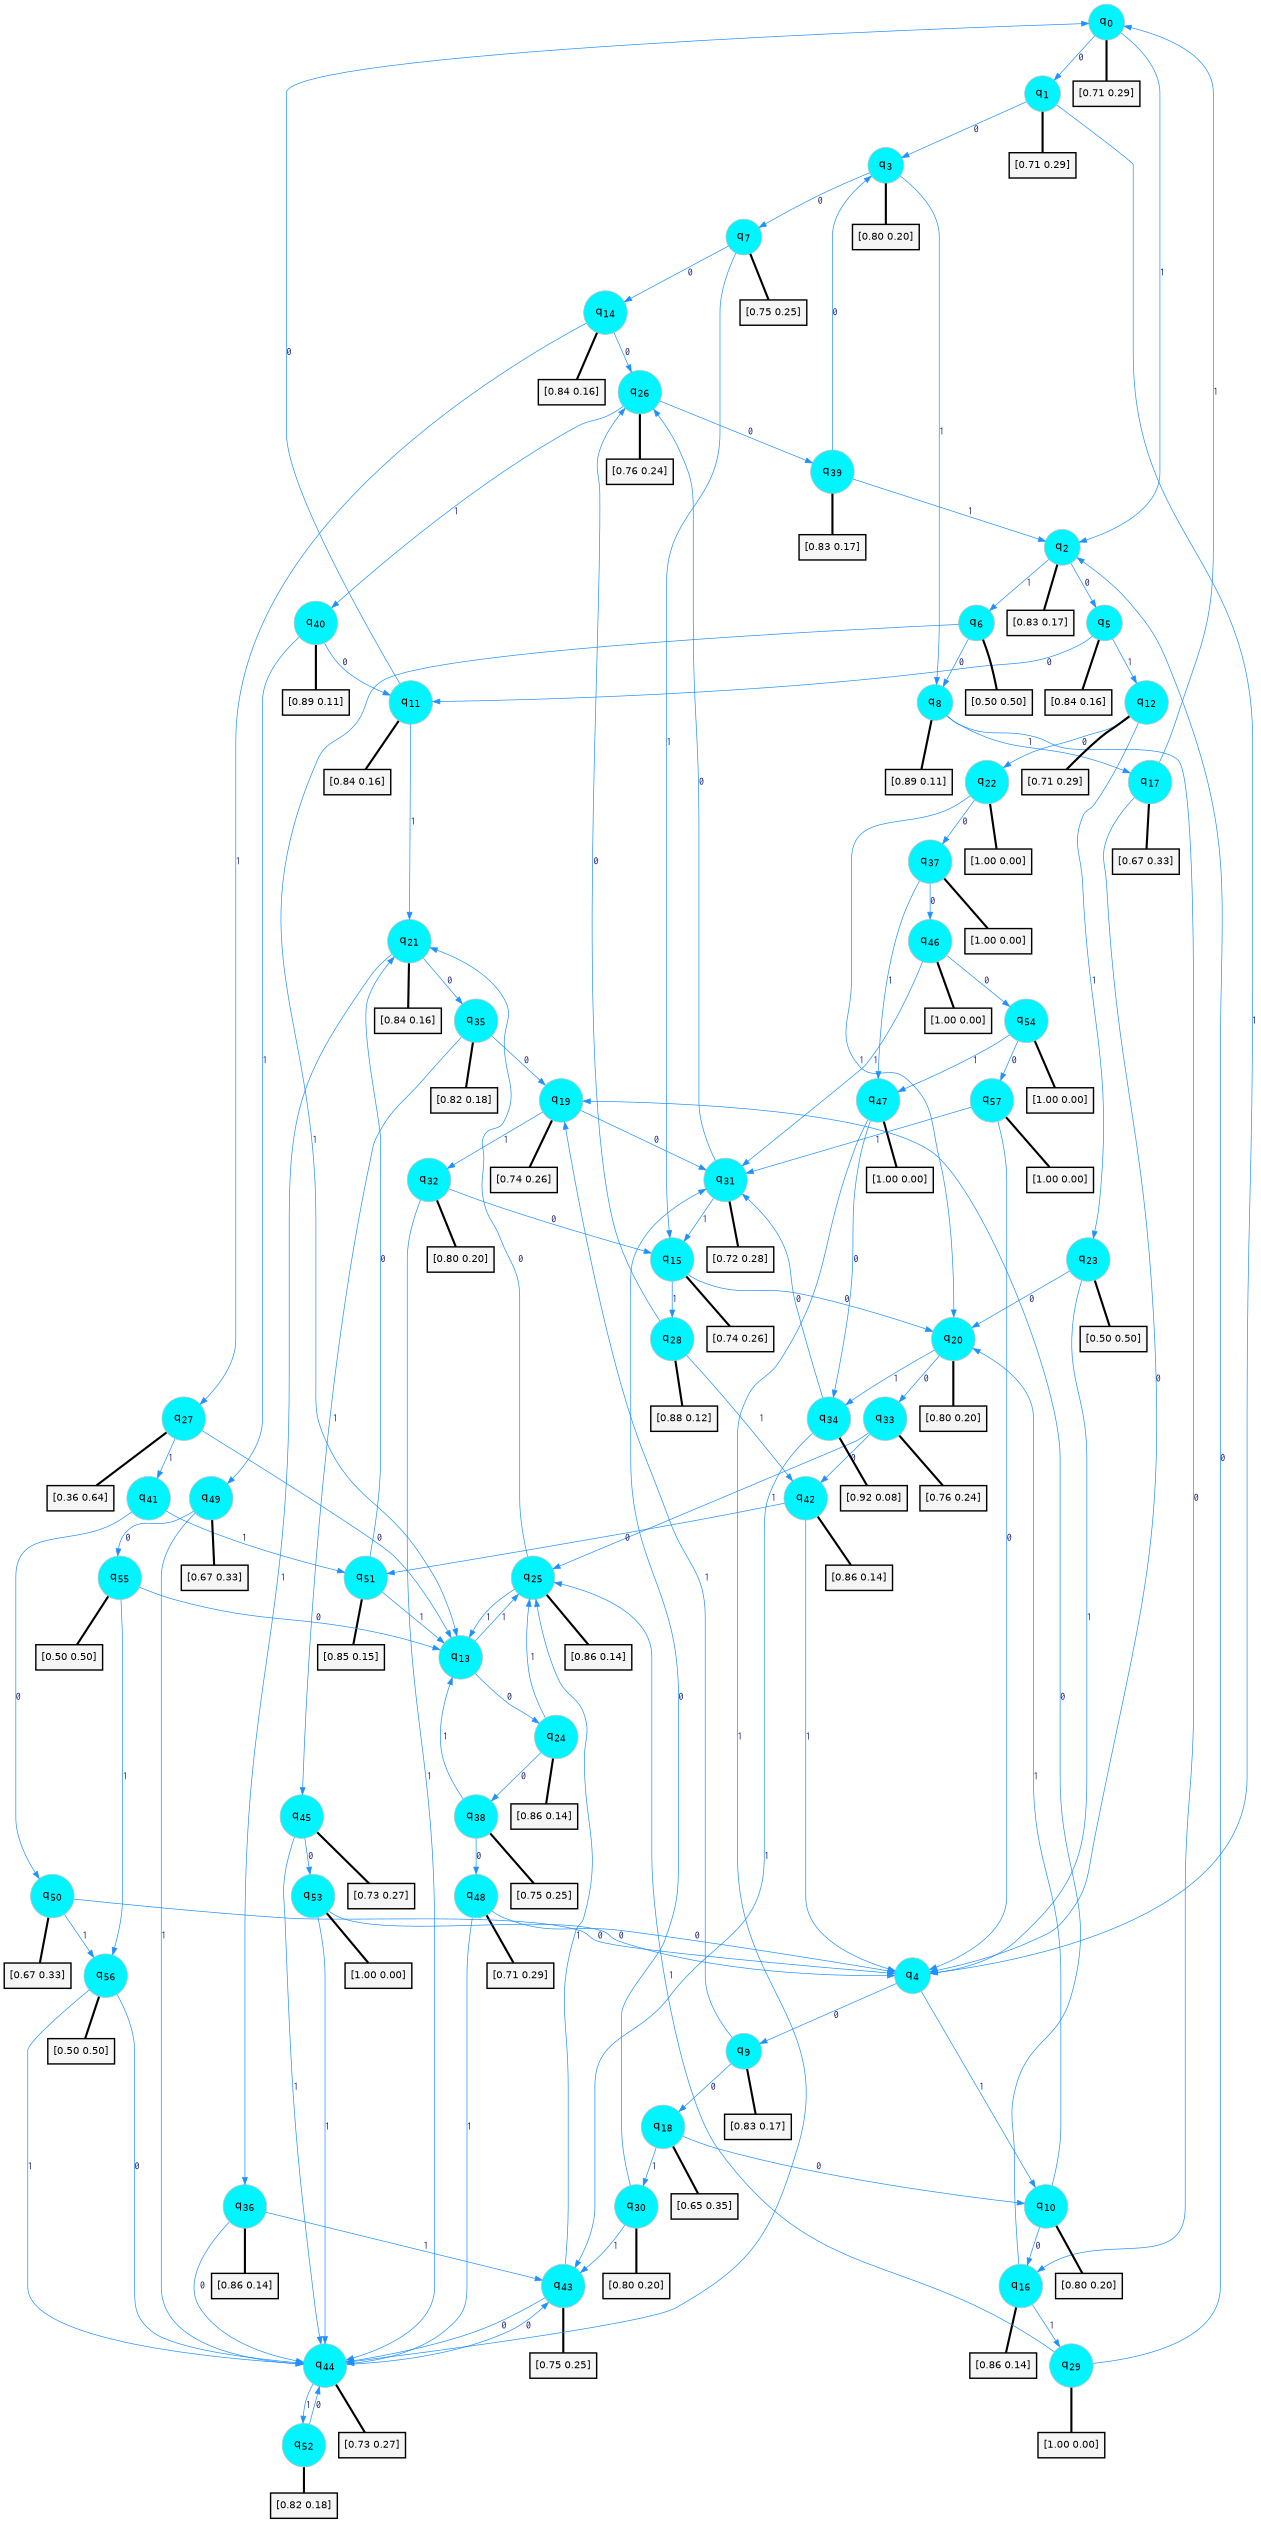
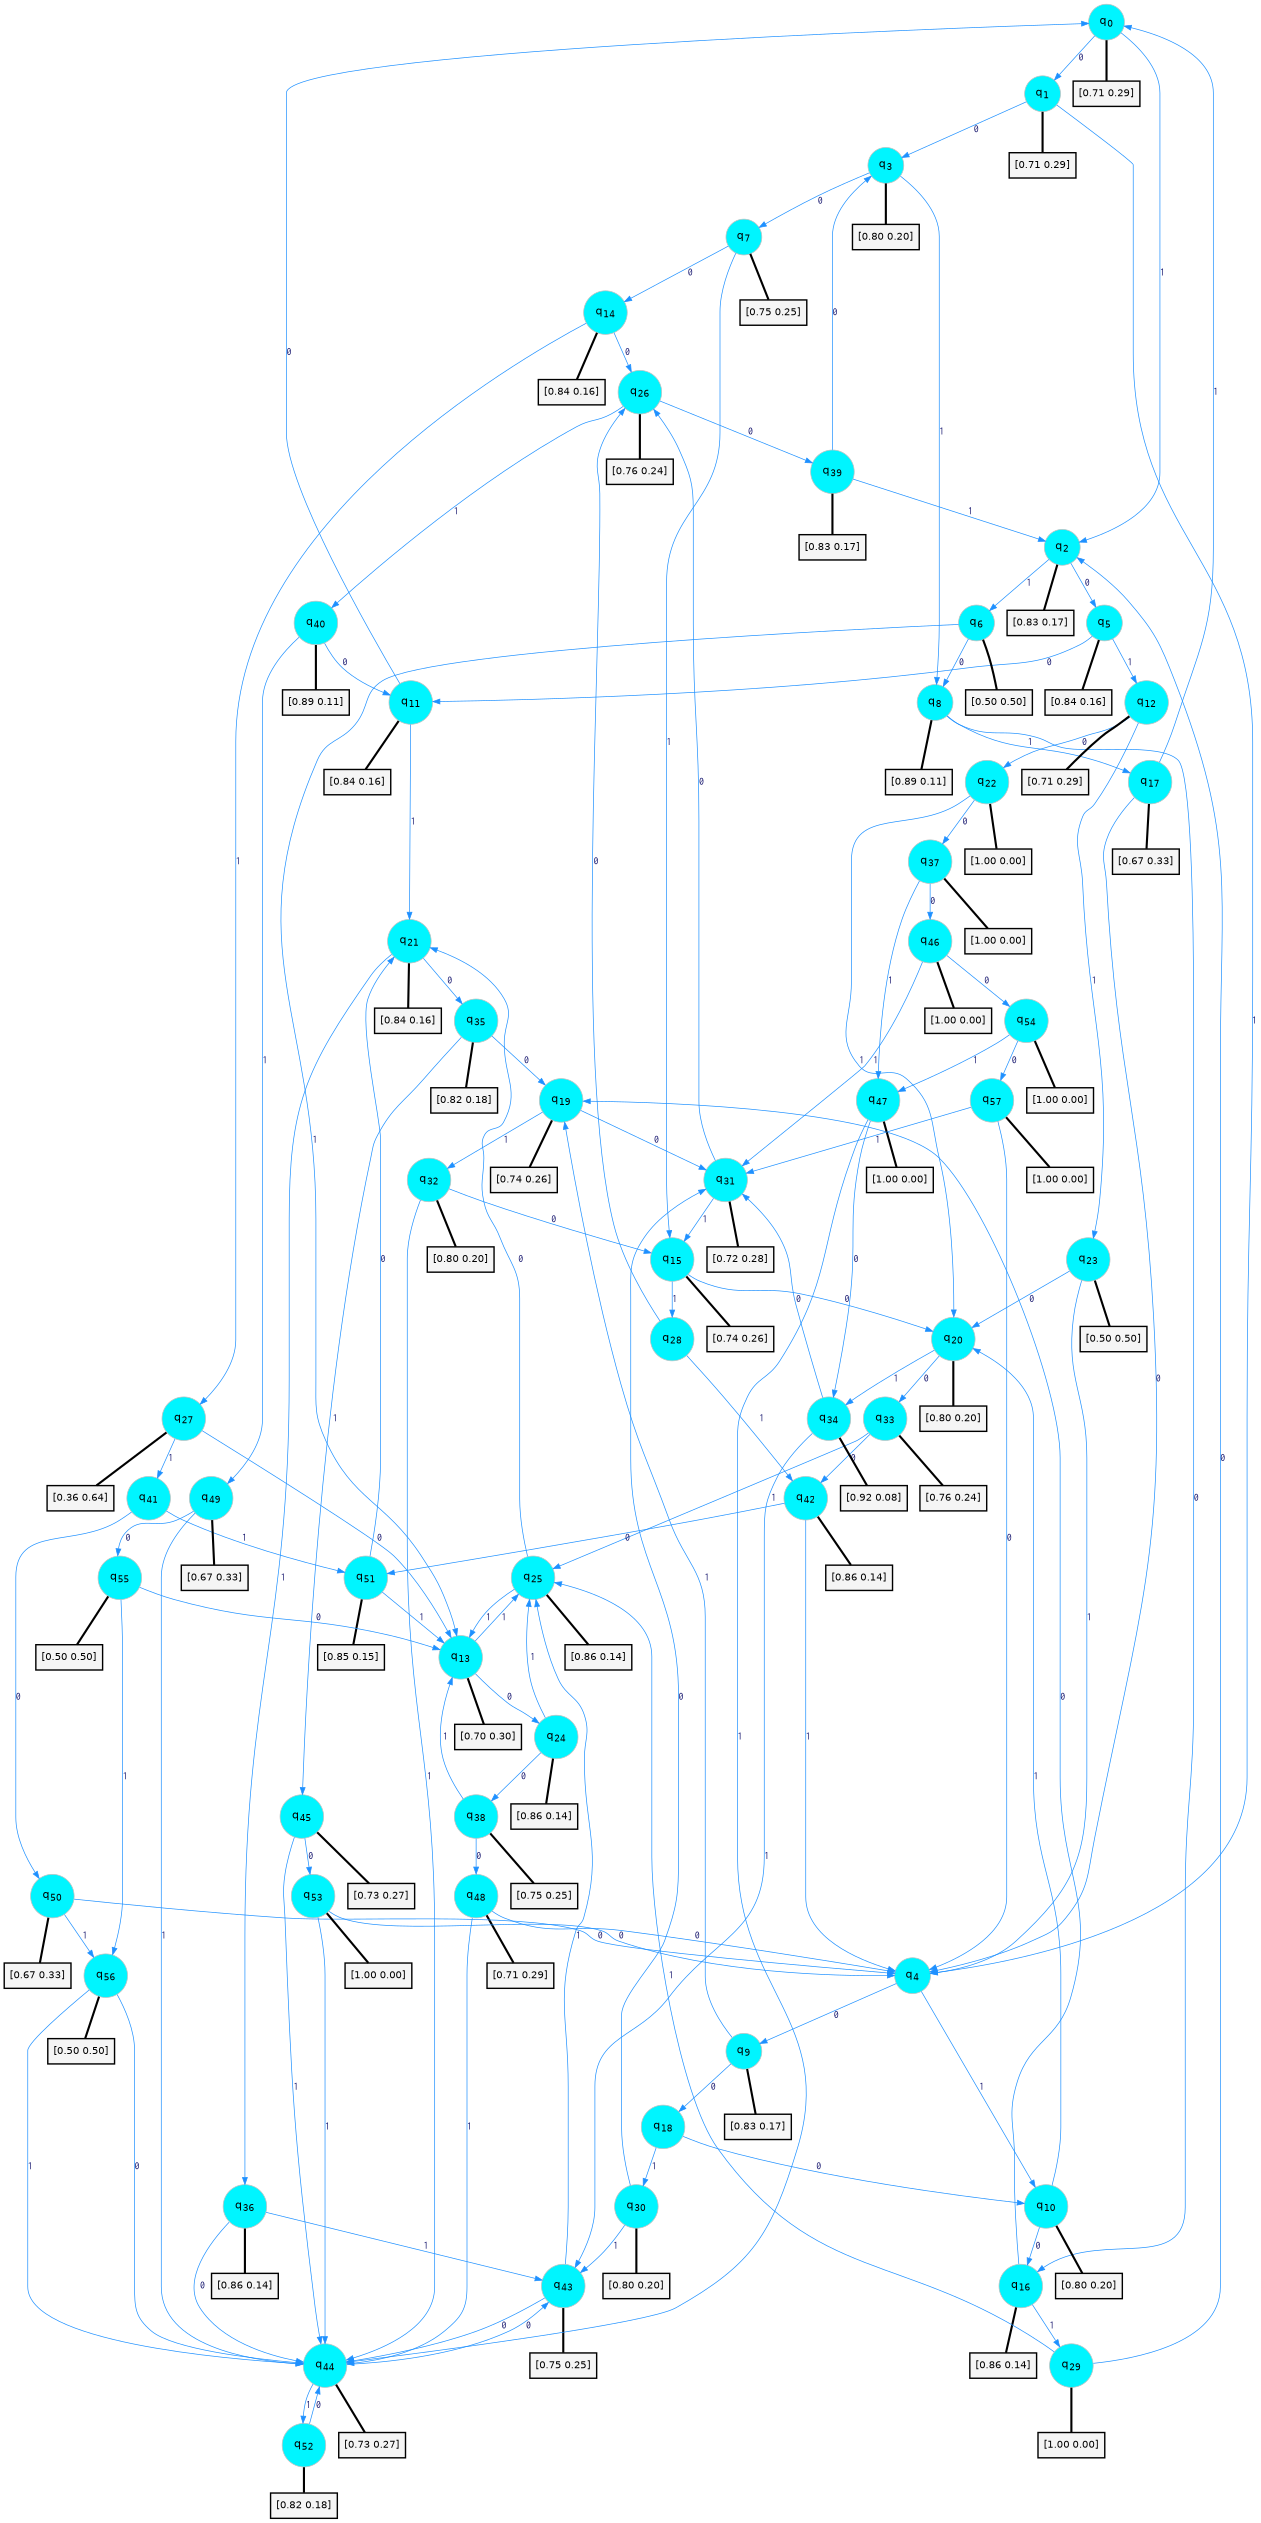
(684, 1419) -> none
none -> (488, 1737)
(705, 2206) -> none
